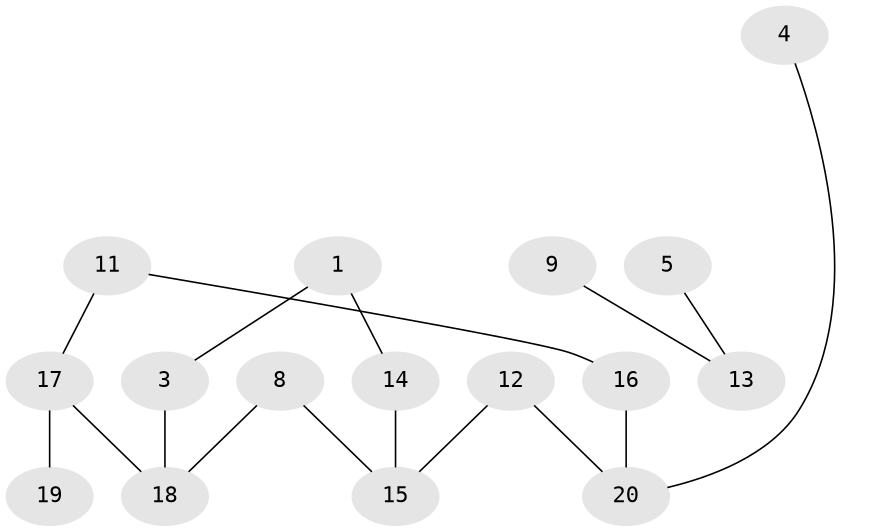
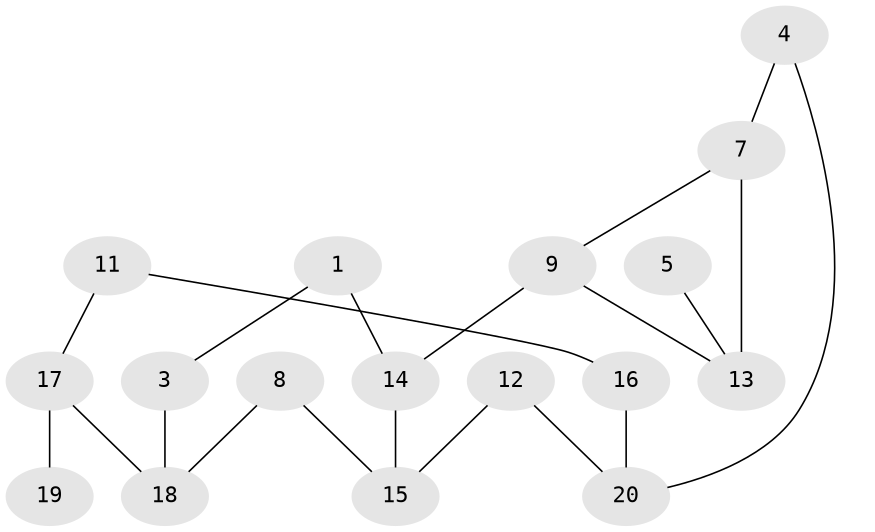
none -> (741, 151)
none -> (476, 322)
